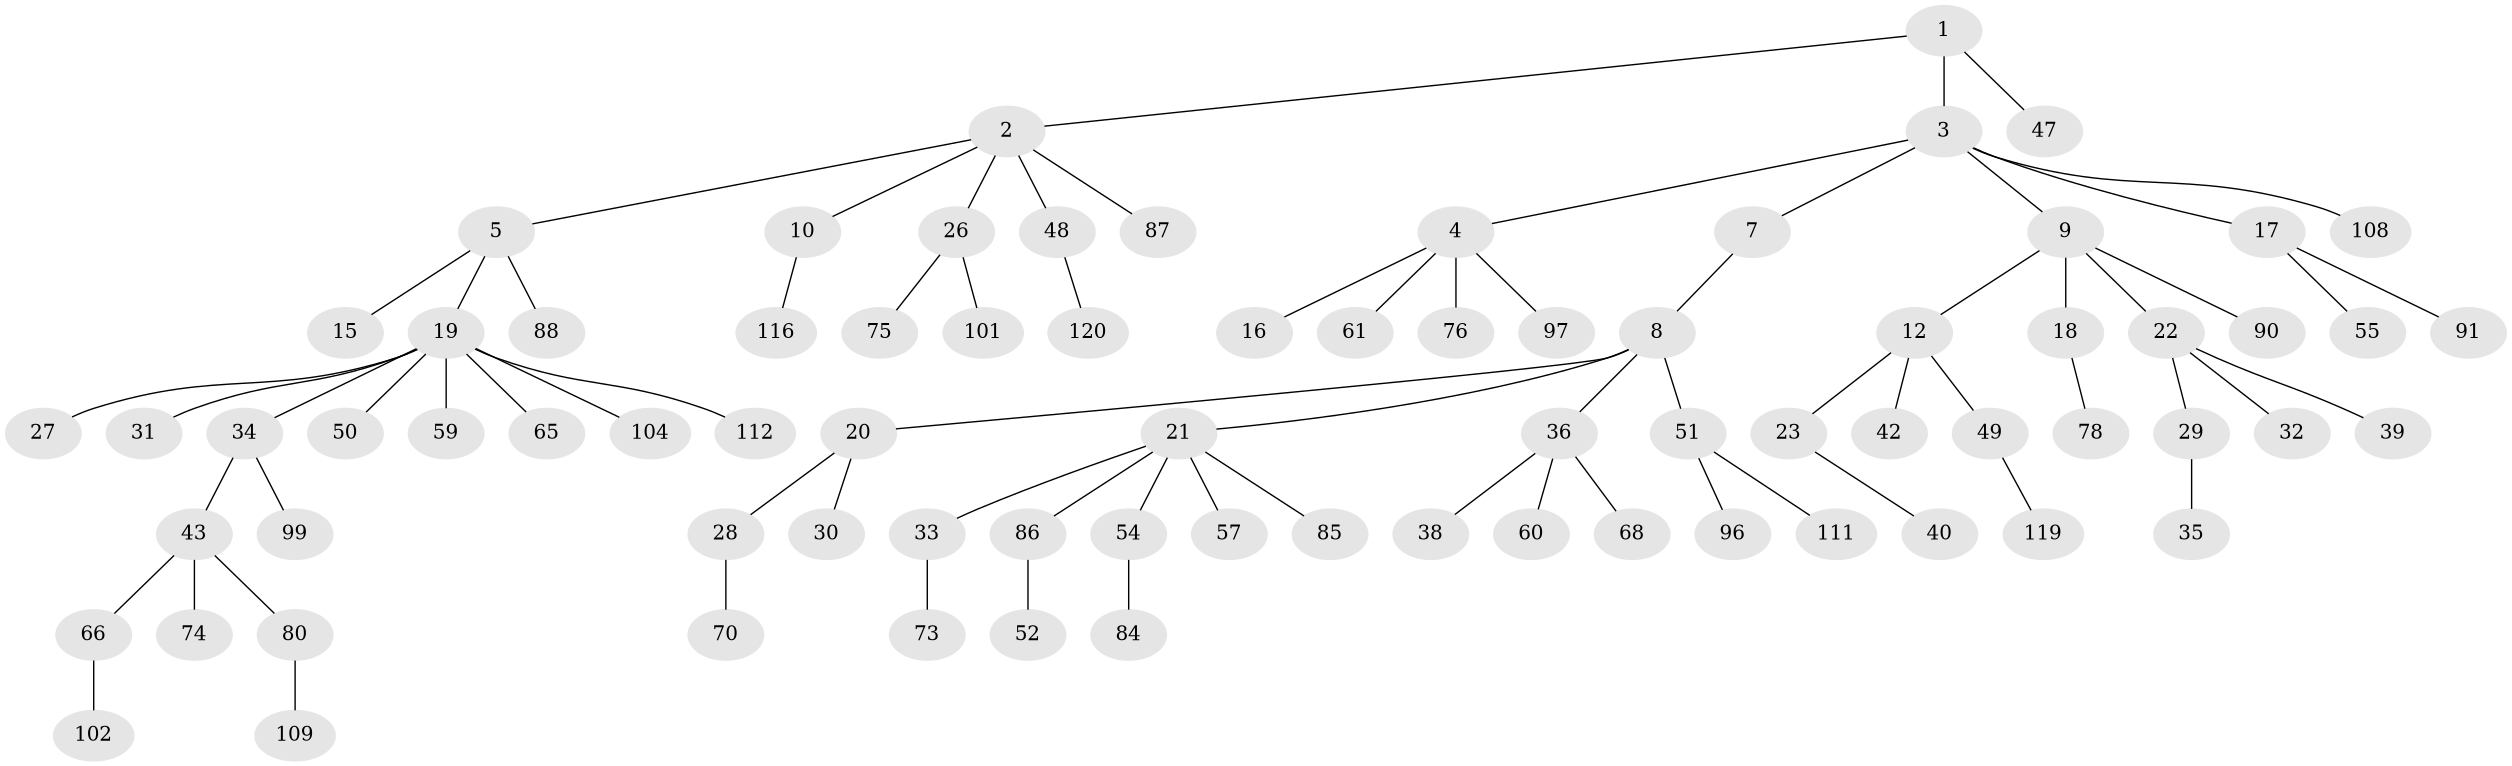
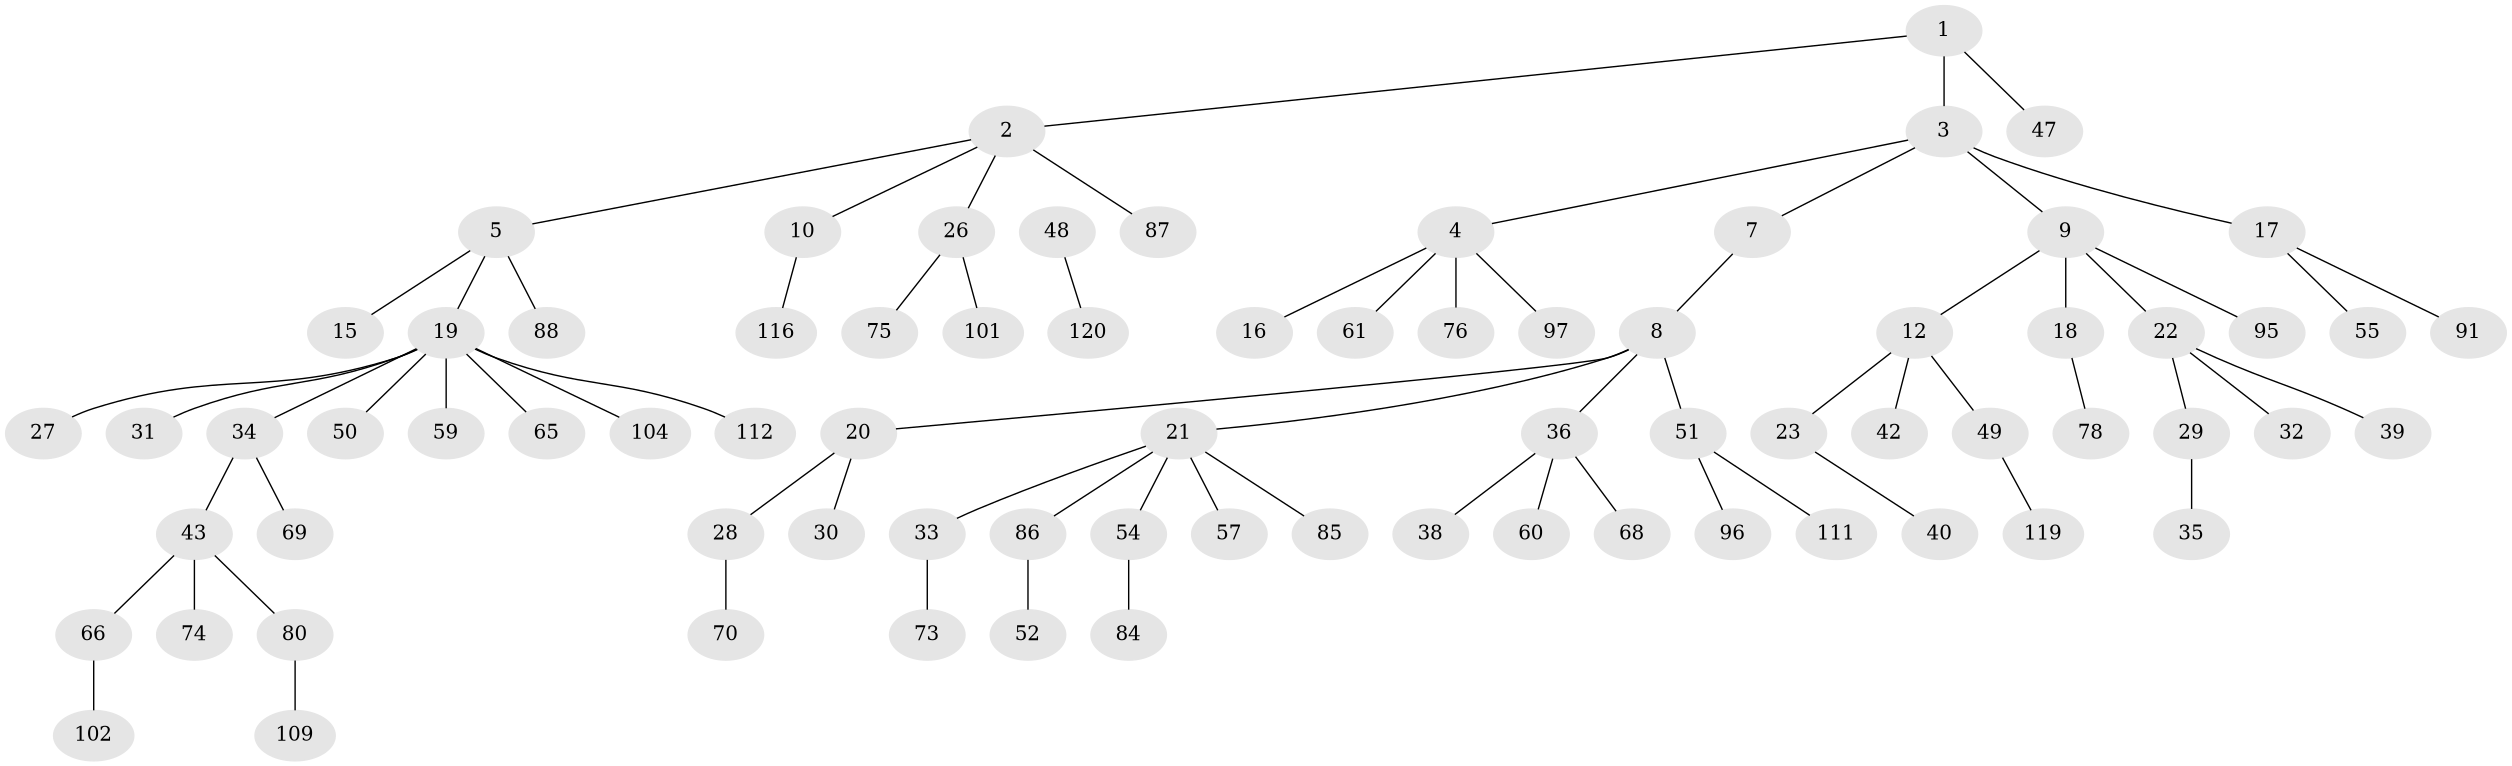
(1032, 182) -> none
(2371, 232) -> none
(2267, 333) -> (2267, 333)
(295, 534) -> (295, 534)
